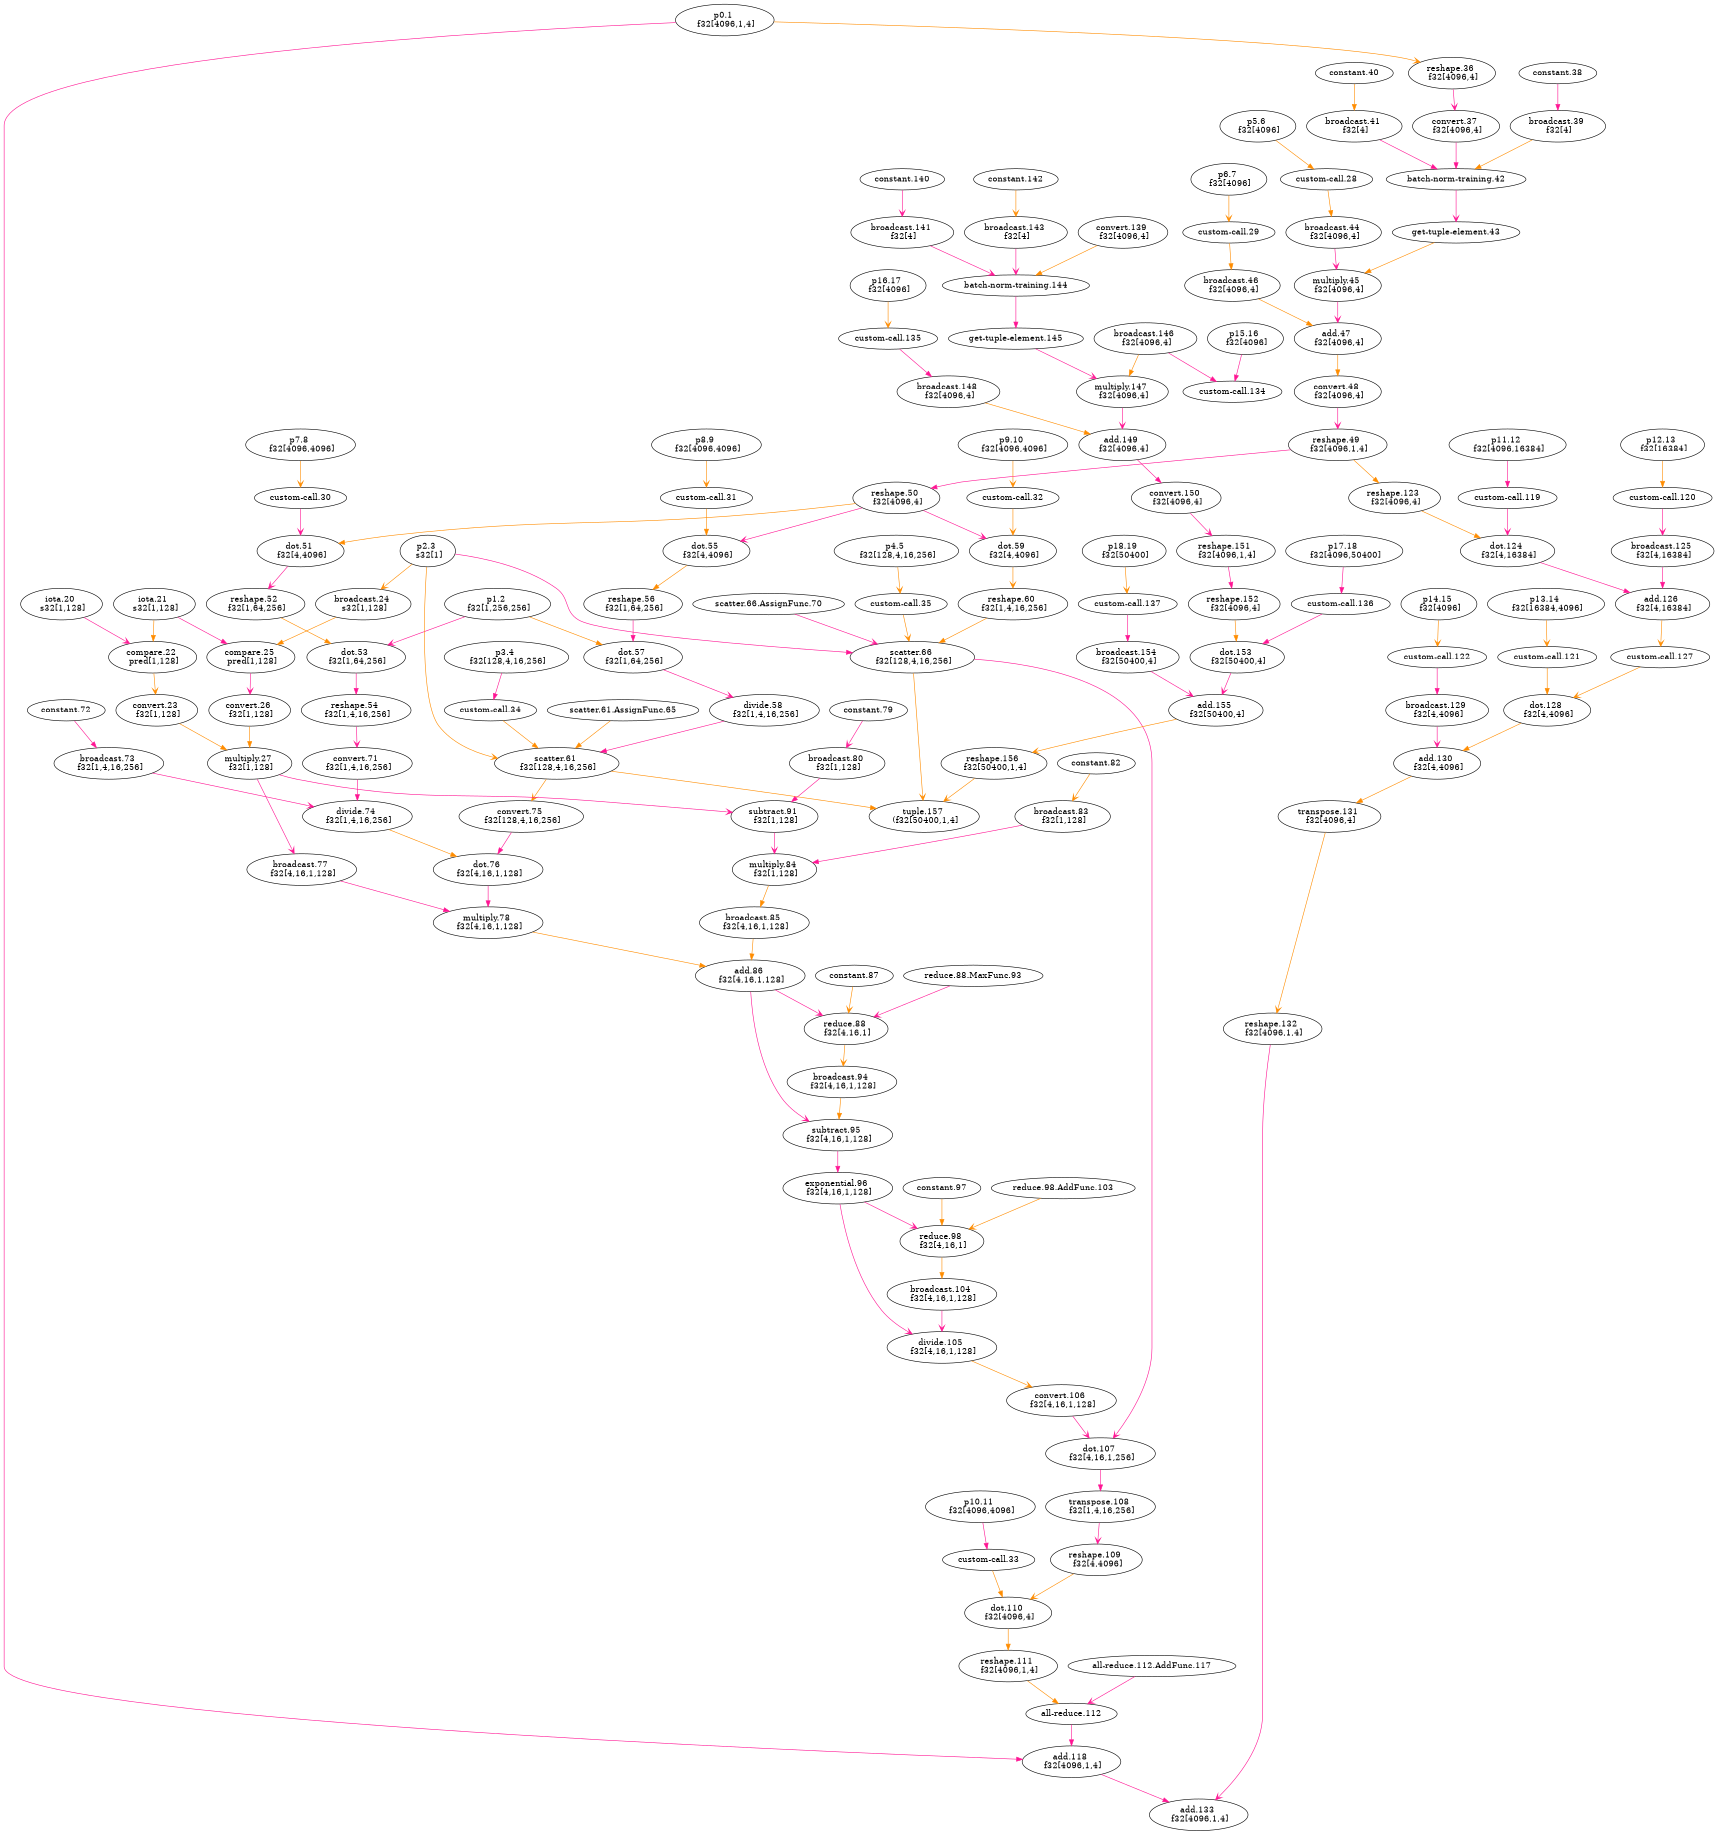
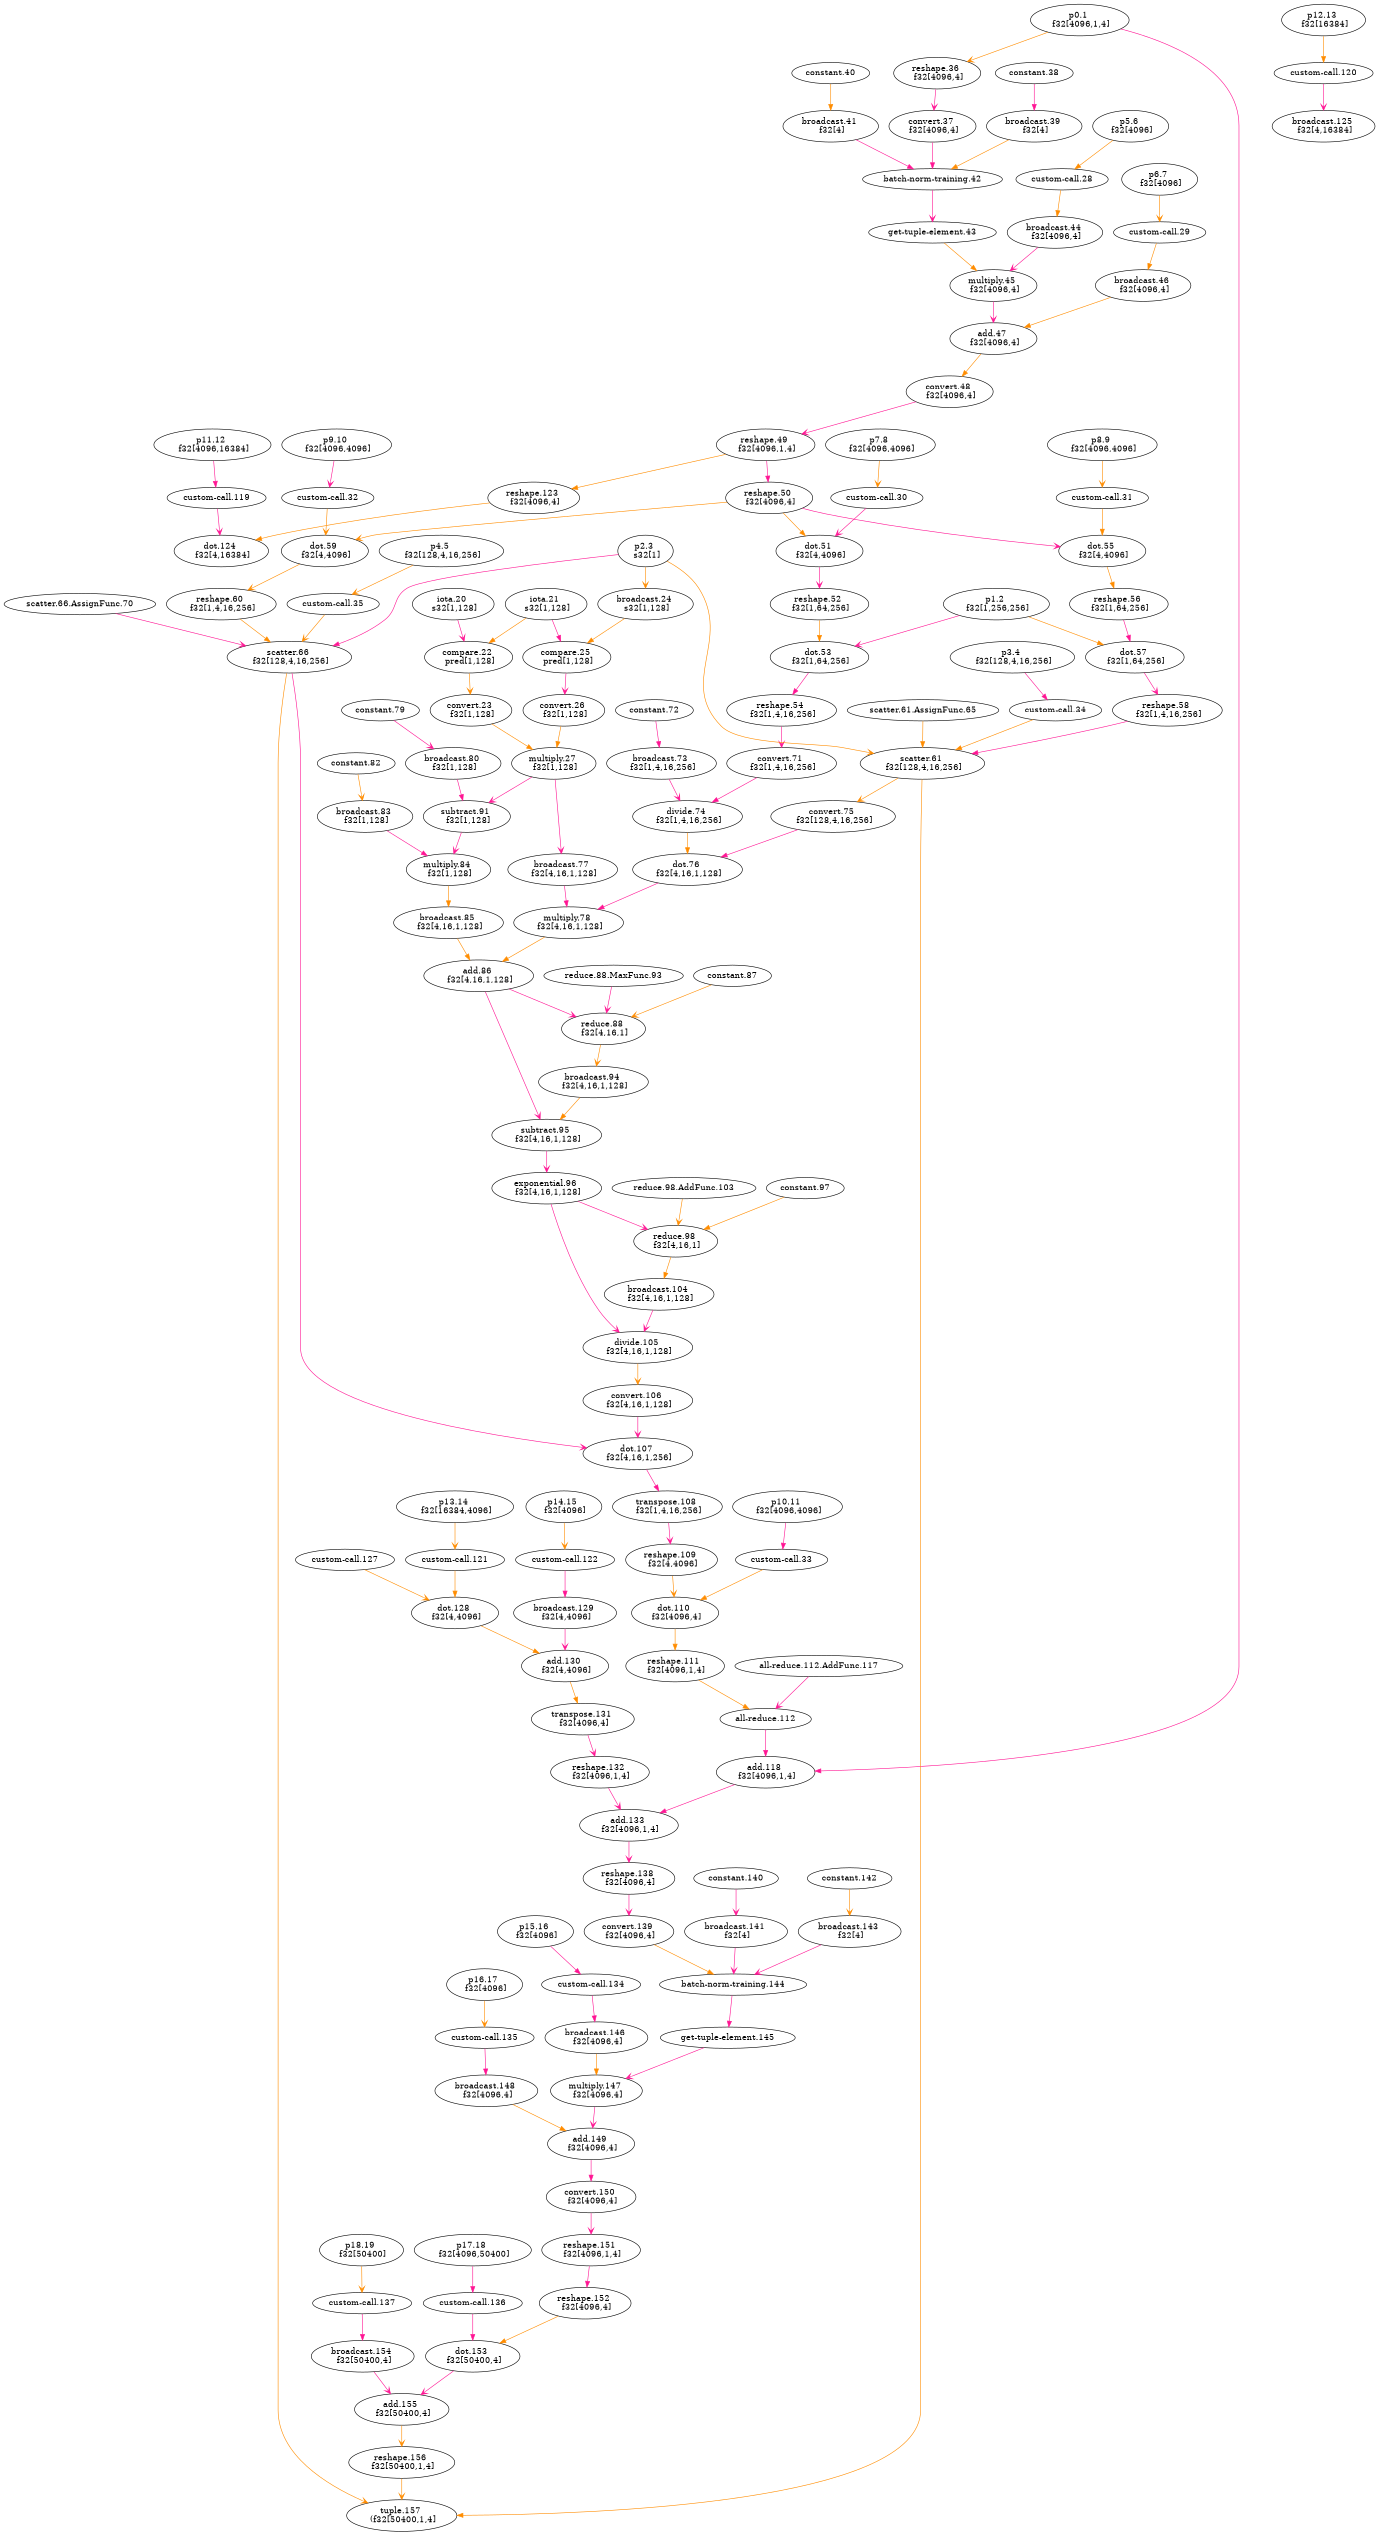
(1190, 366) -> (593, 2006)
(1013, 471) -> (332, 471)
(952, 523) -> (544, 518)
(1663, 604) -> none
(764, 710) -> (1167, 710)
(1302, 920) -> (590, 1743)
(838, 1159) -> (547, 1159)
none -> (629, 1878)
